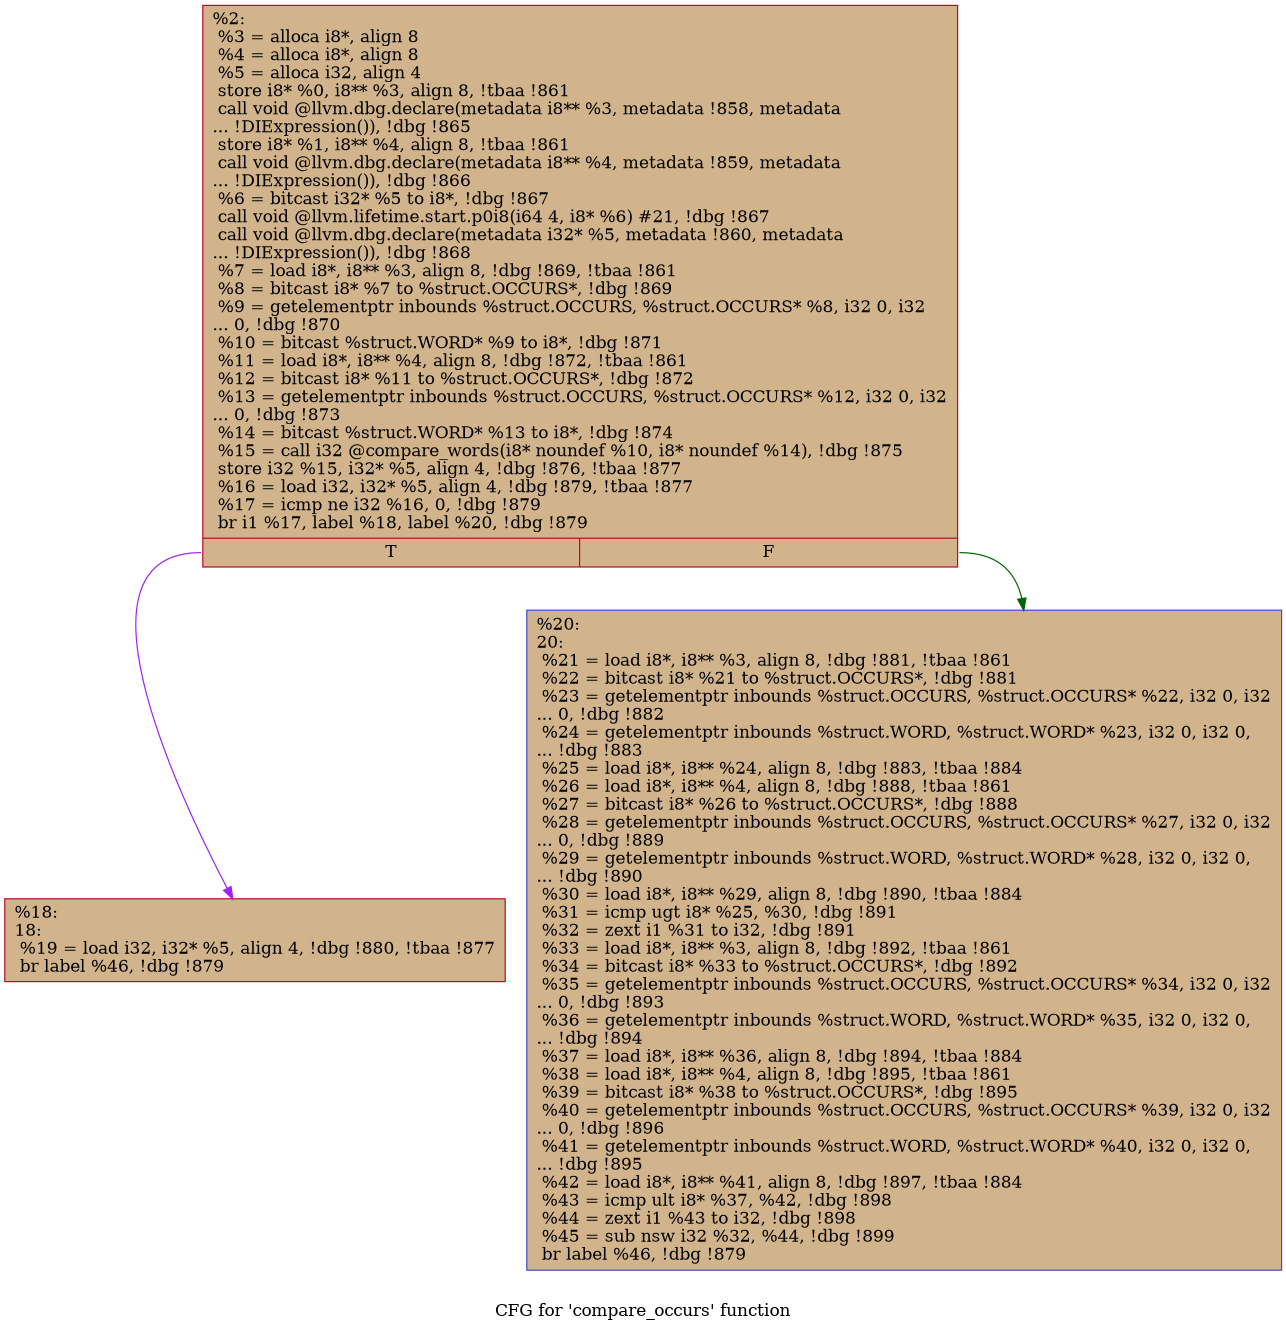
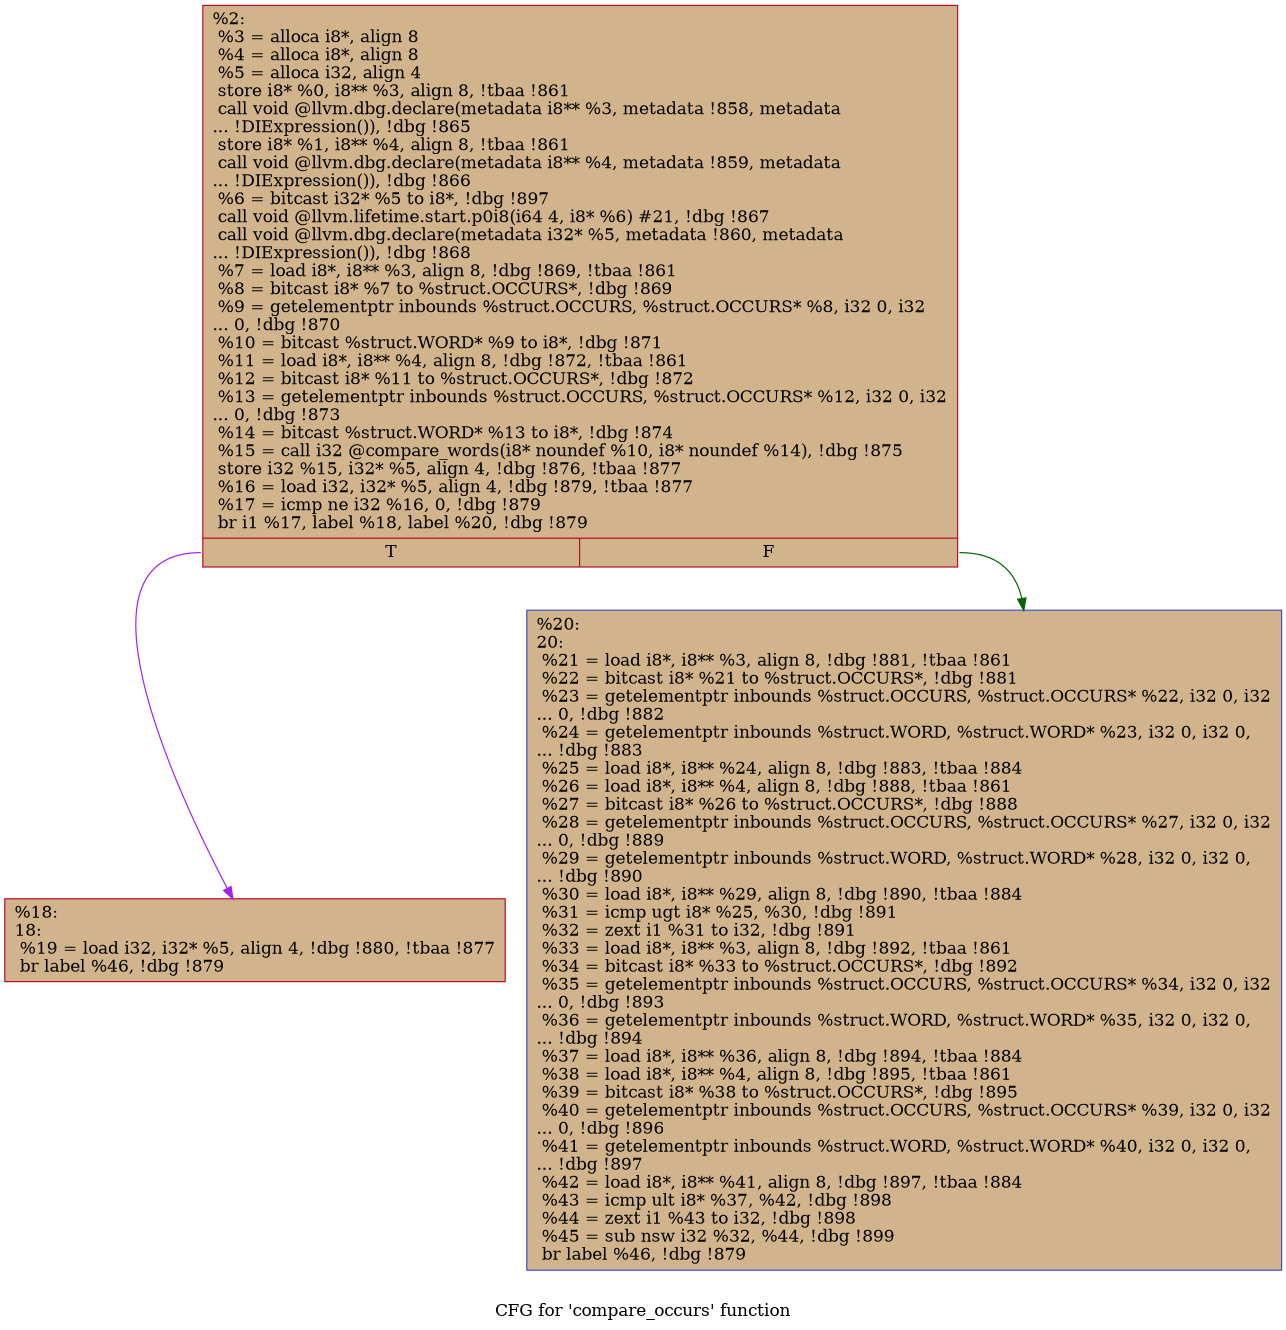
(381, 199) -> (381, 199)
(590, 1165) -> (590, 1165)
